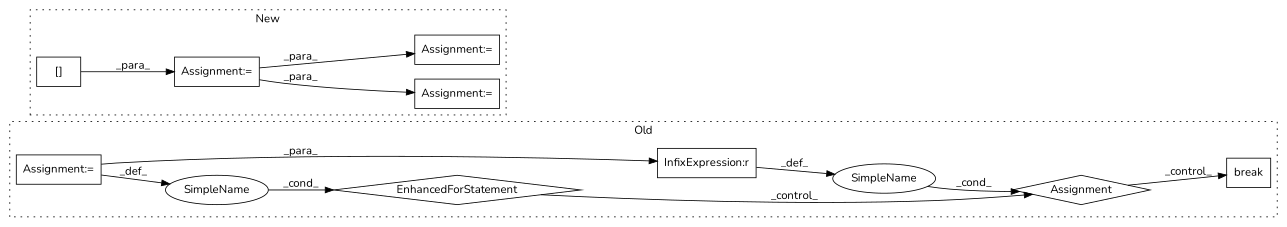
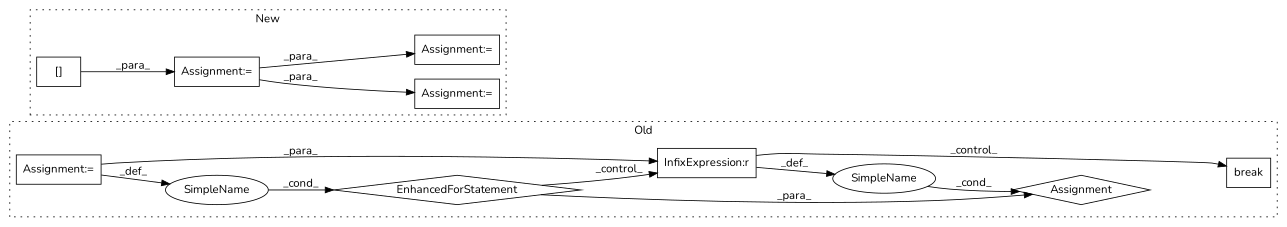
none -> (596, 181)
(1173, 181) -> (987, 157)
(794, 196) -> (794, 196)
